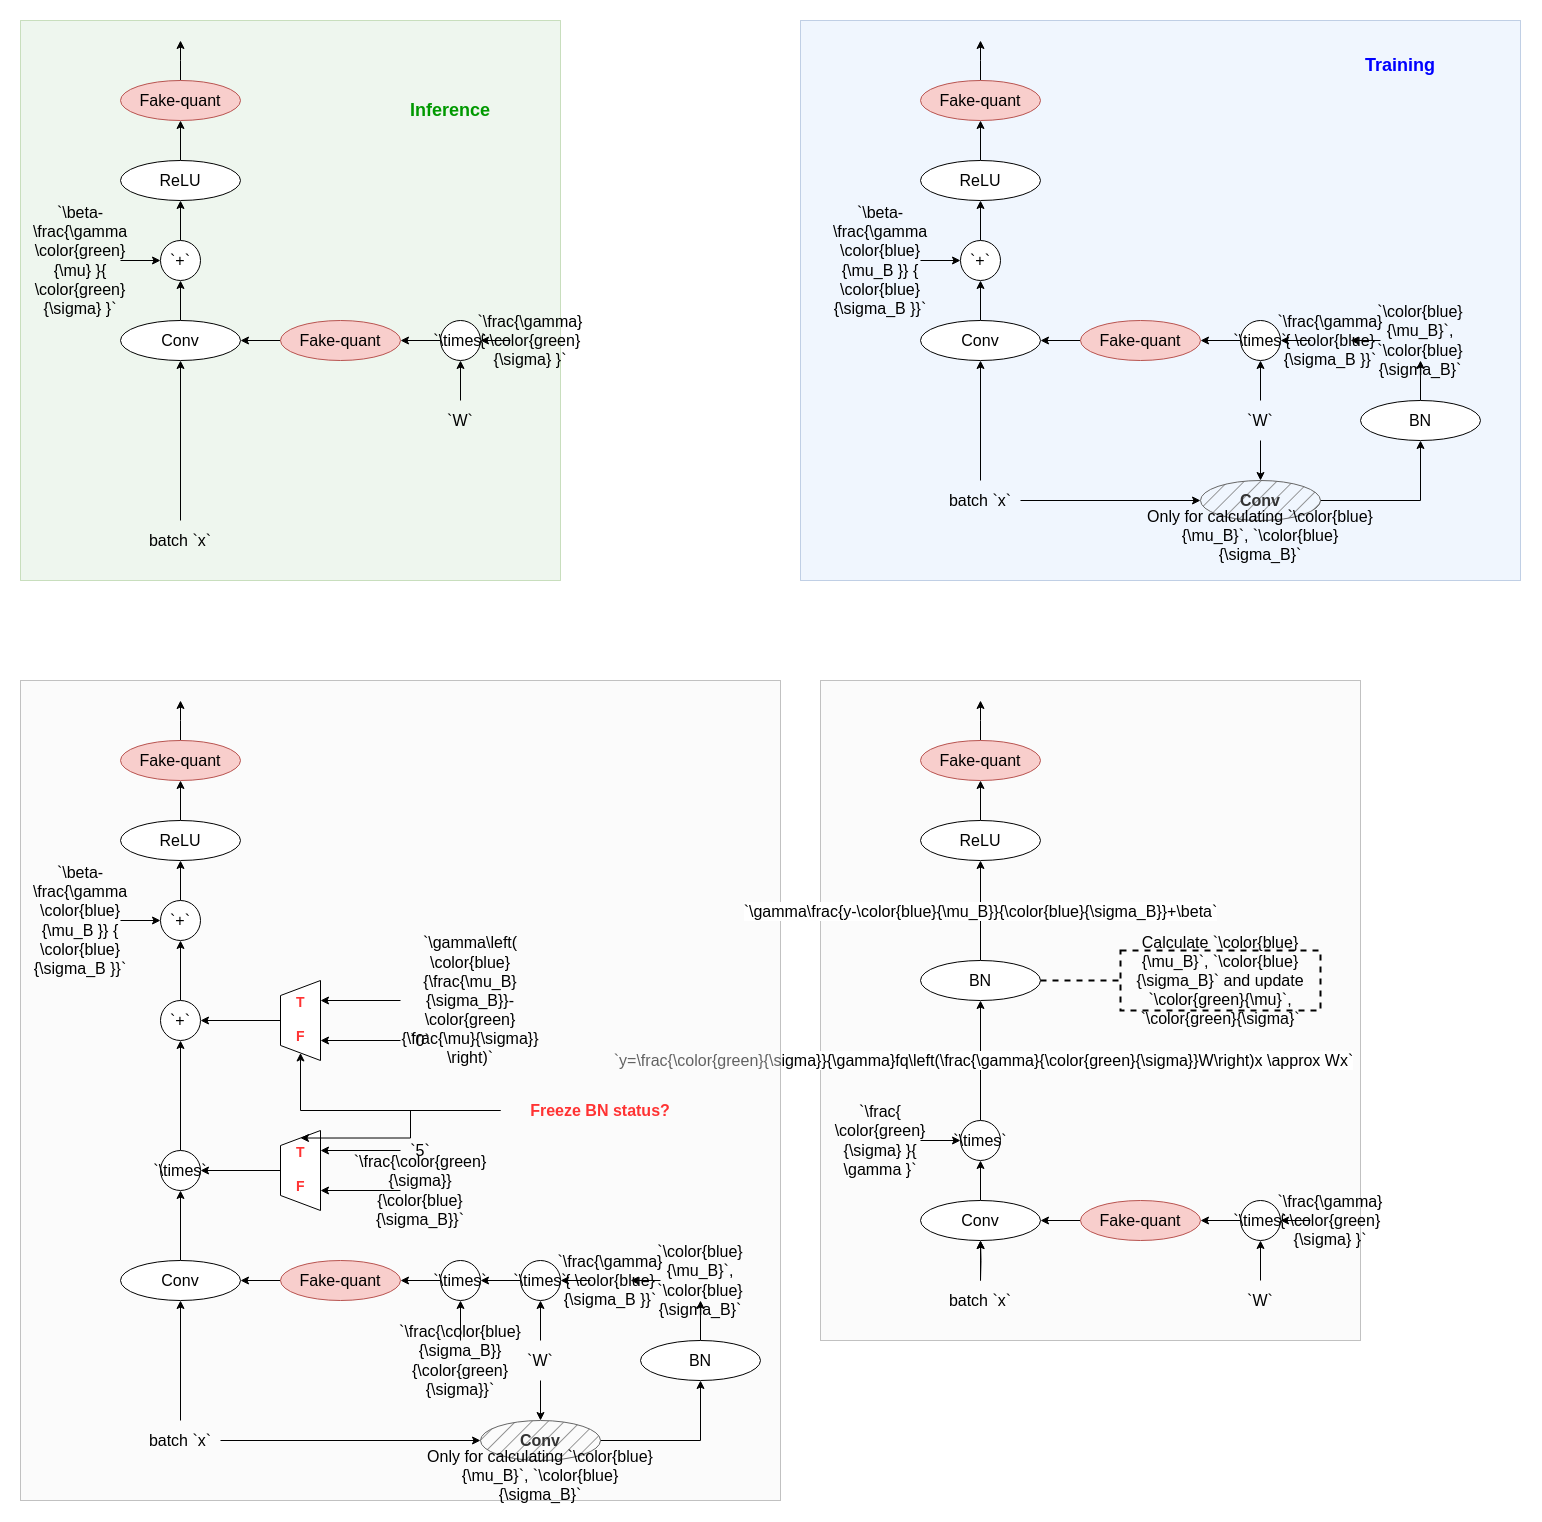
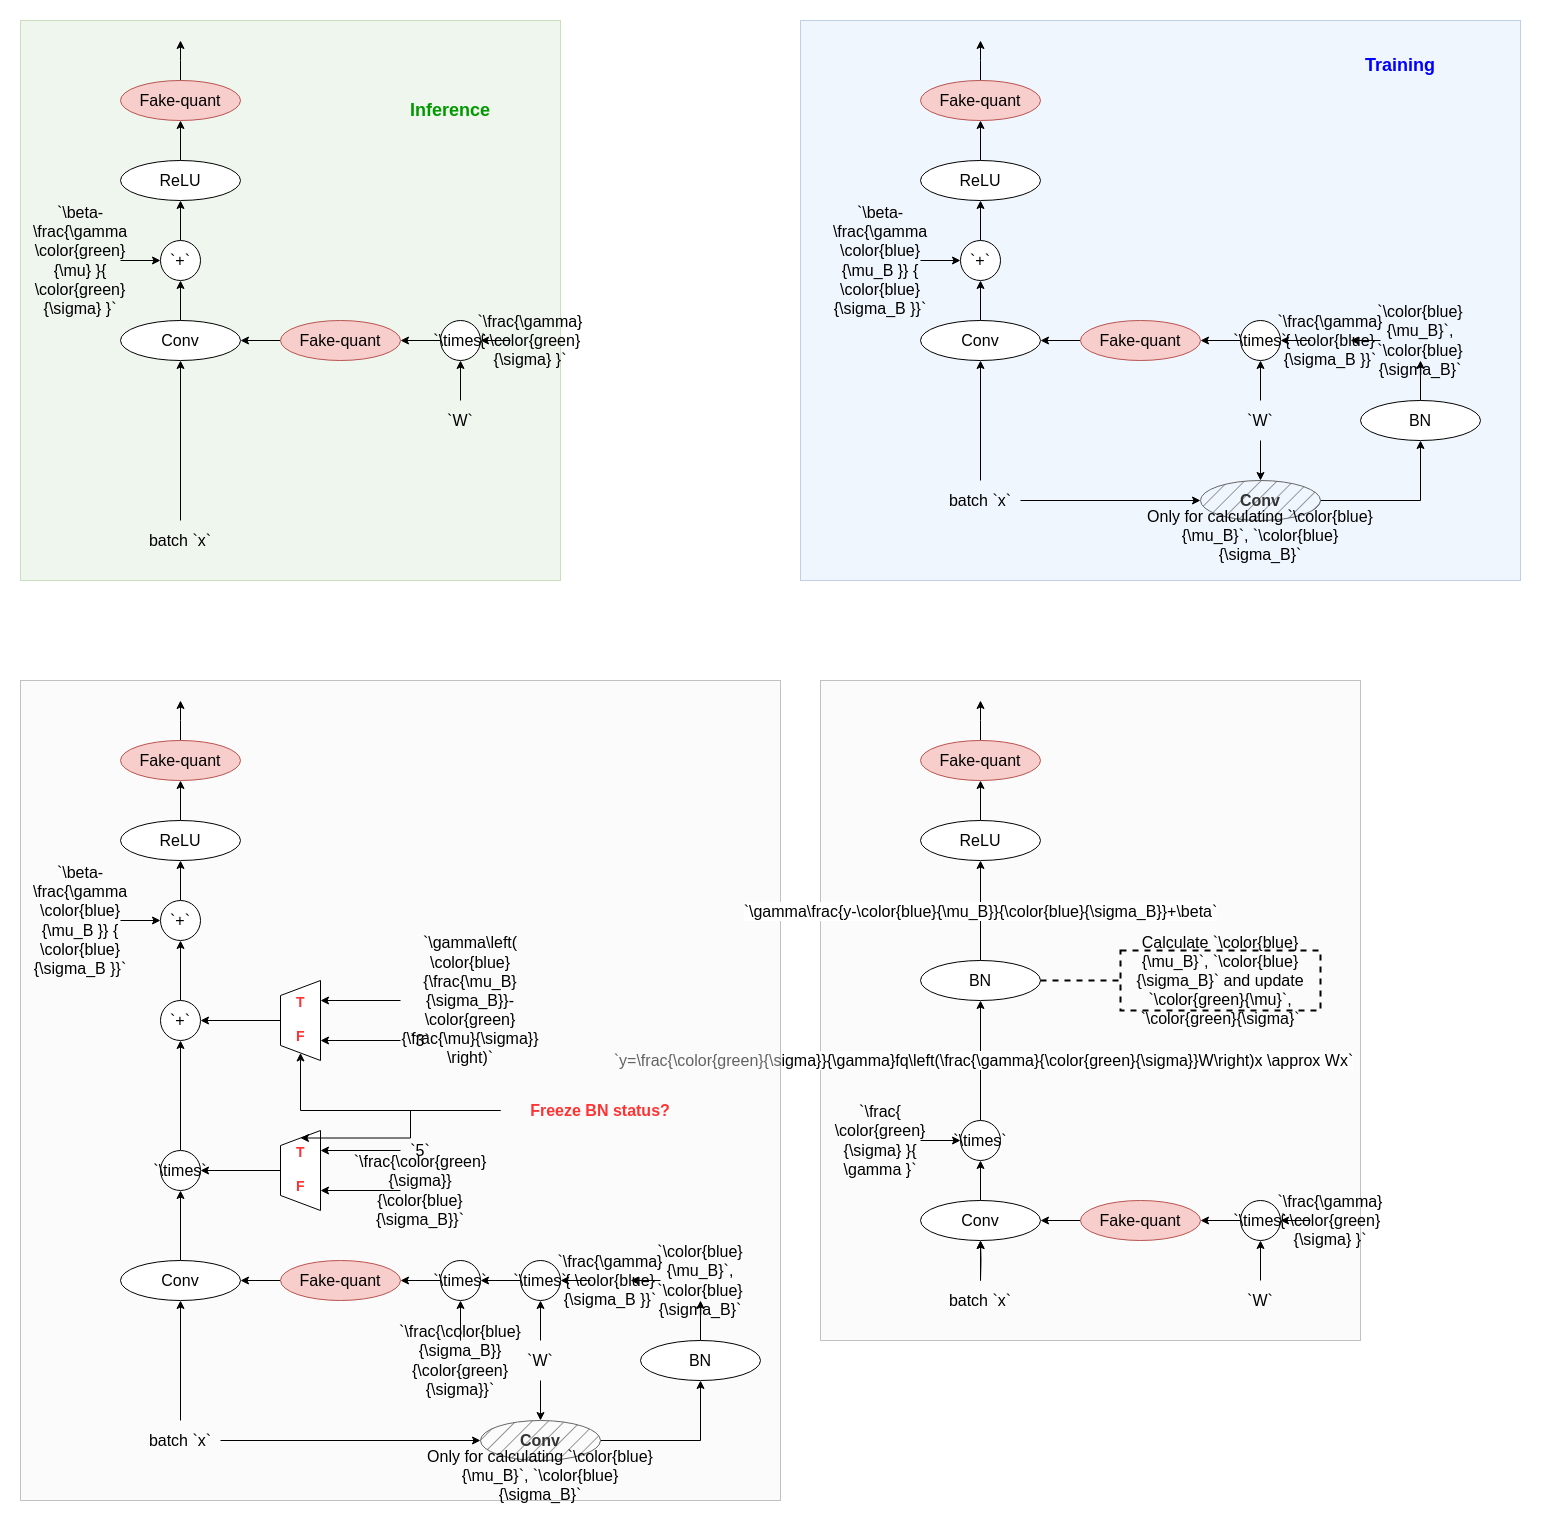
(421, 1041) -> (421, 1041)
